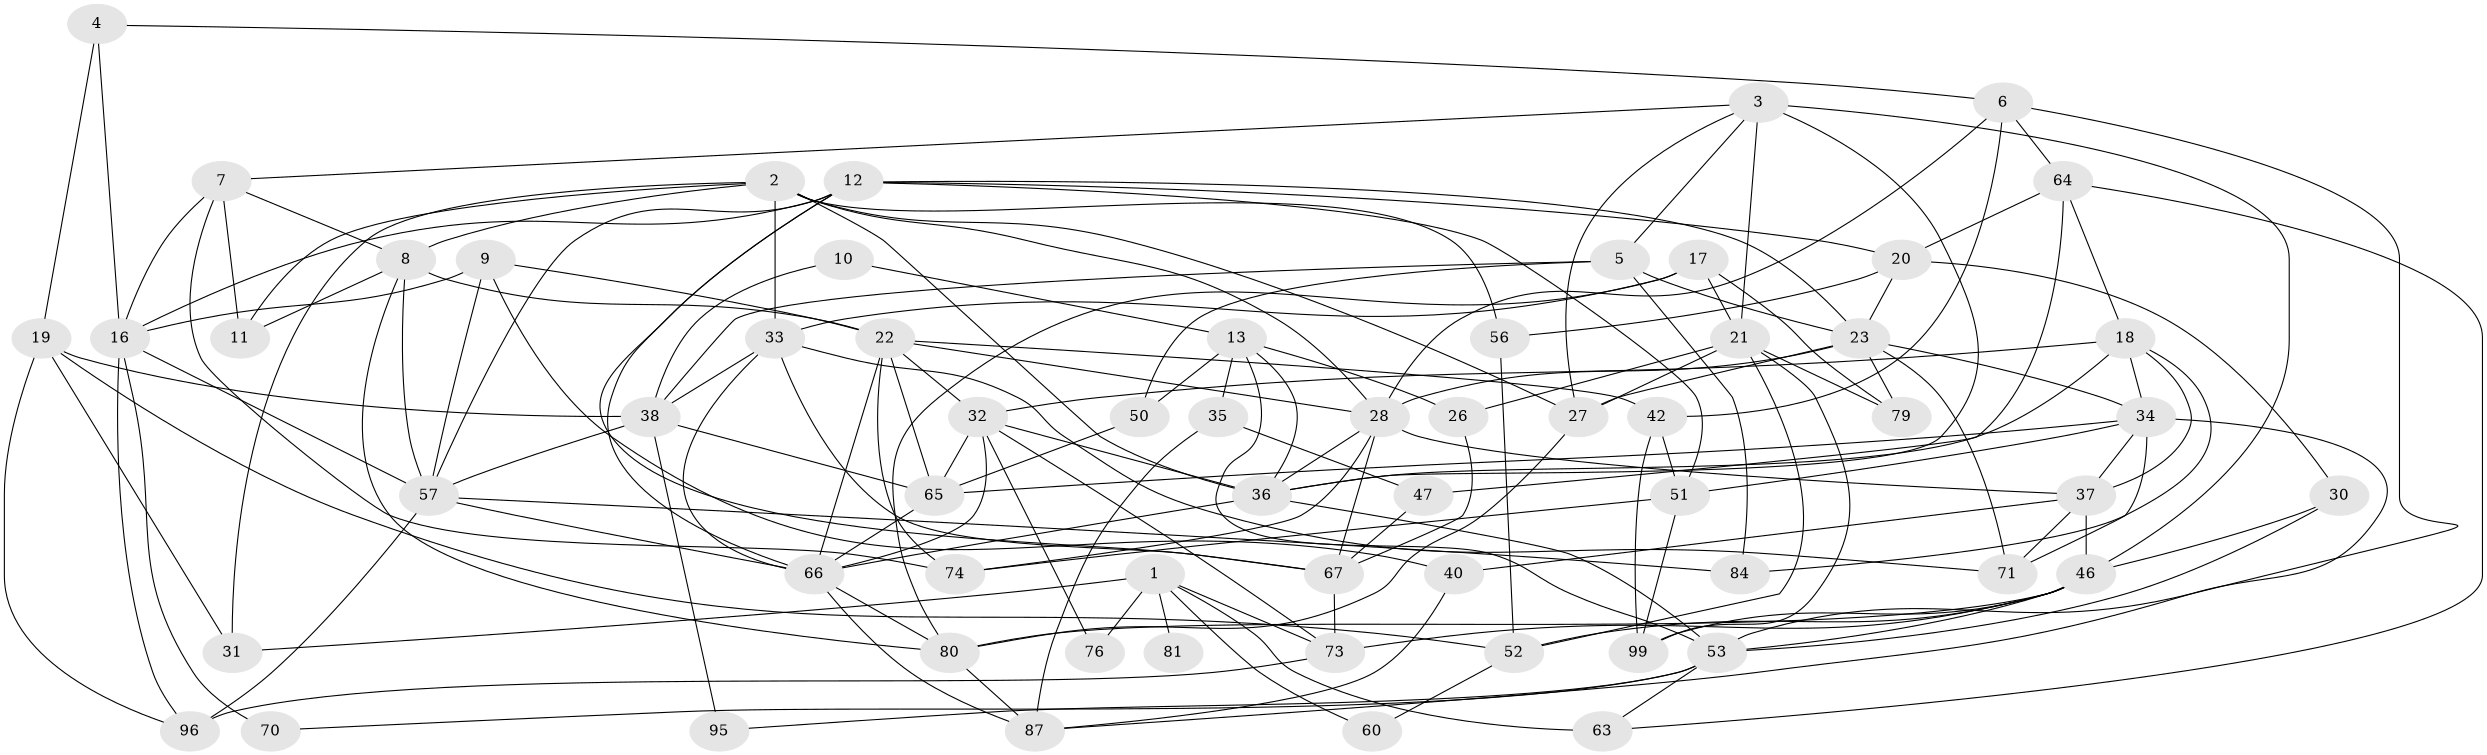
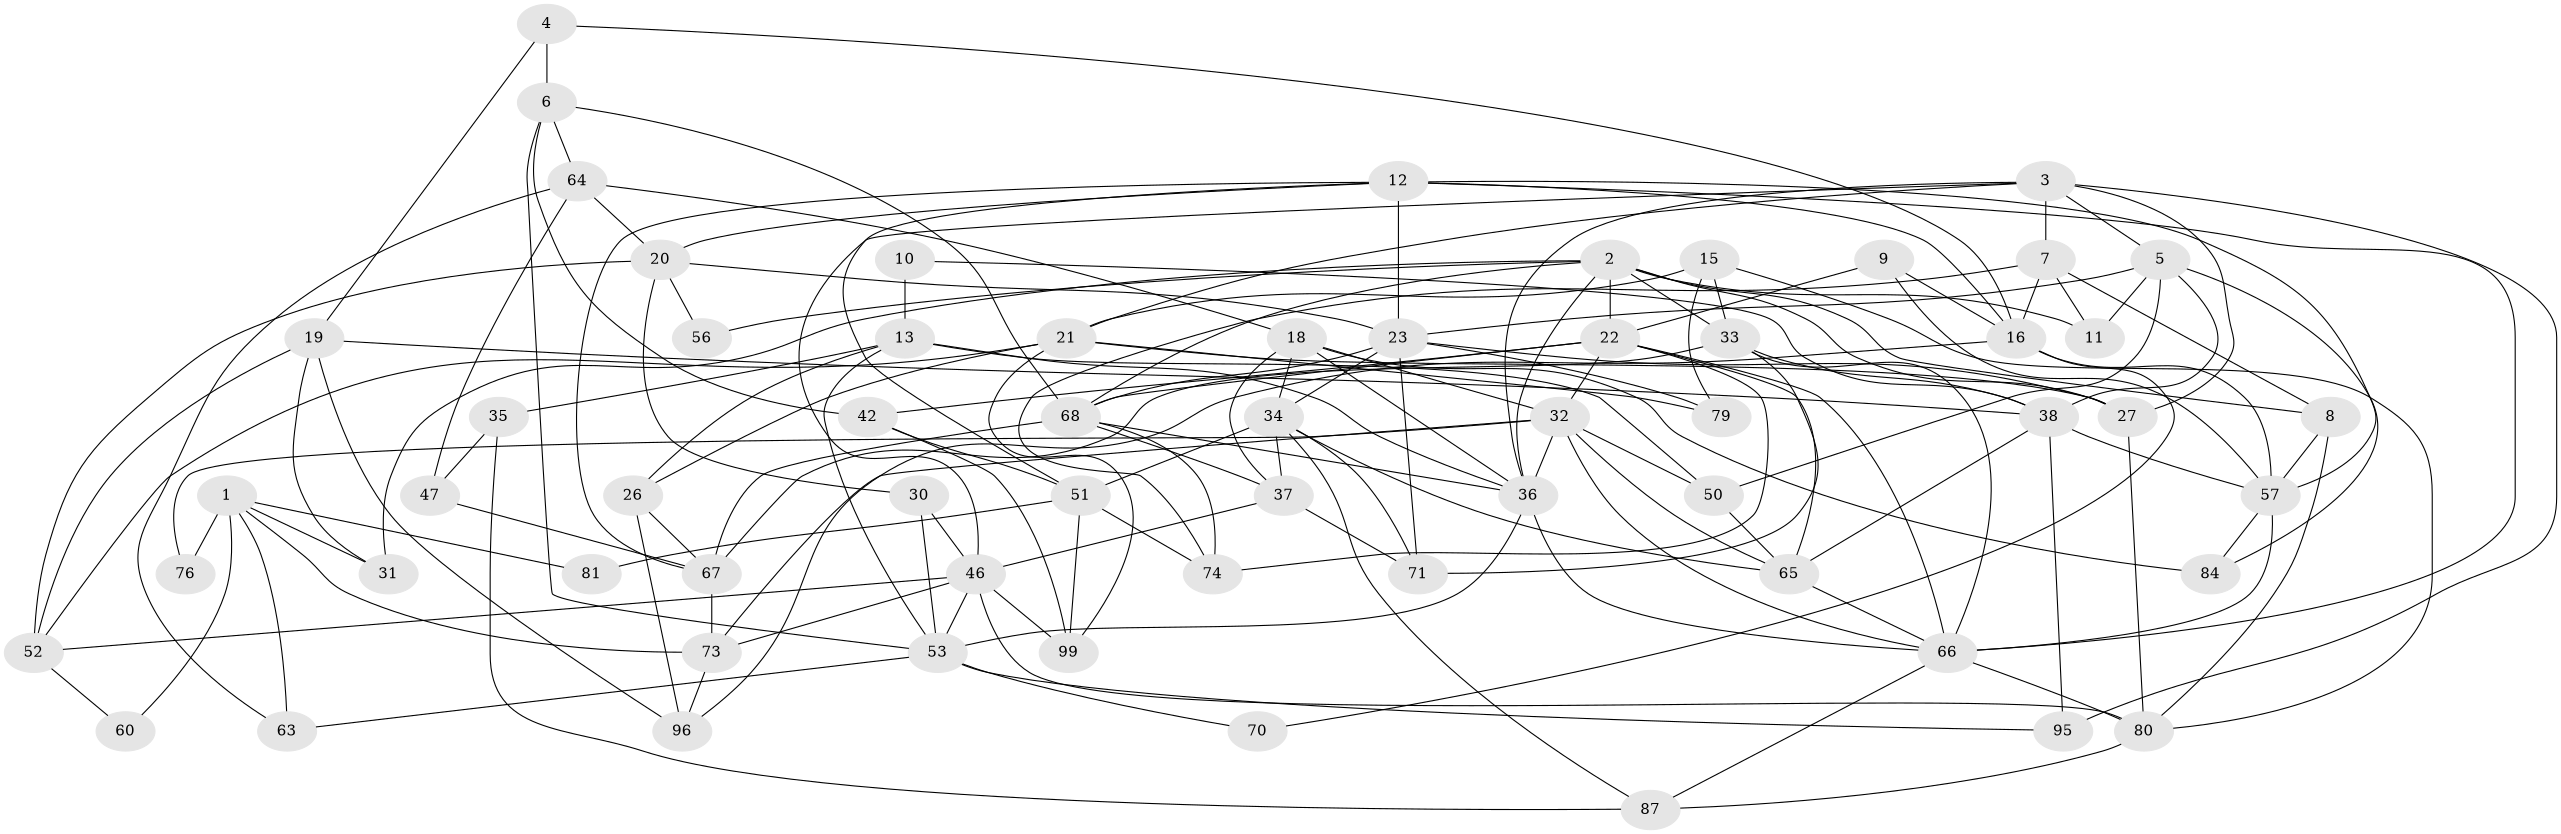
(1699, 260) -> (1710, 260)
(332, 295) -> (2129, 298)
(643, 305) -> (1610, 300)
(1380, 417) -> (1071, 417)
none -> (2557, 425)
none -> (1637, 456)
(1508, 523) -> (247, 330)
none -> (835, 531)
(1454, 574) -> none
(322, 624) -> (657, 609)
